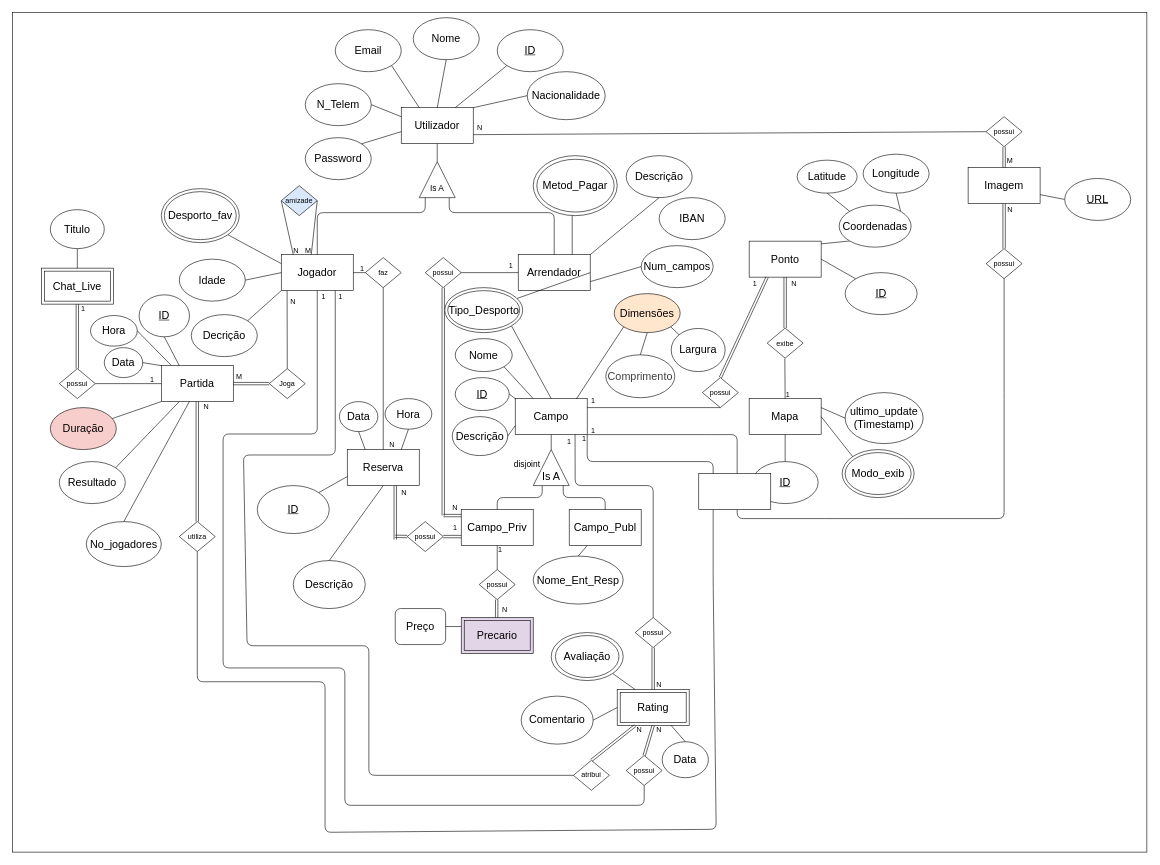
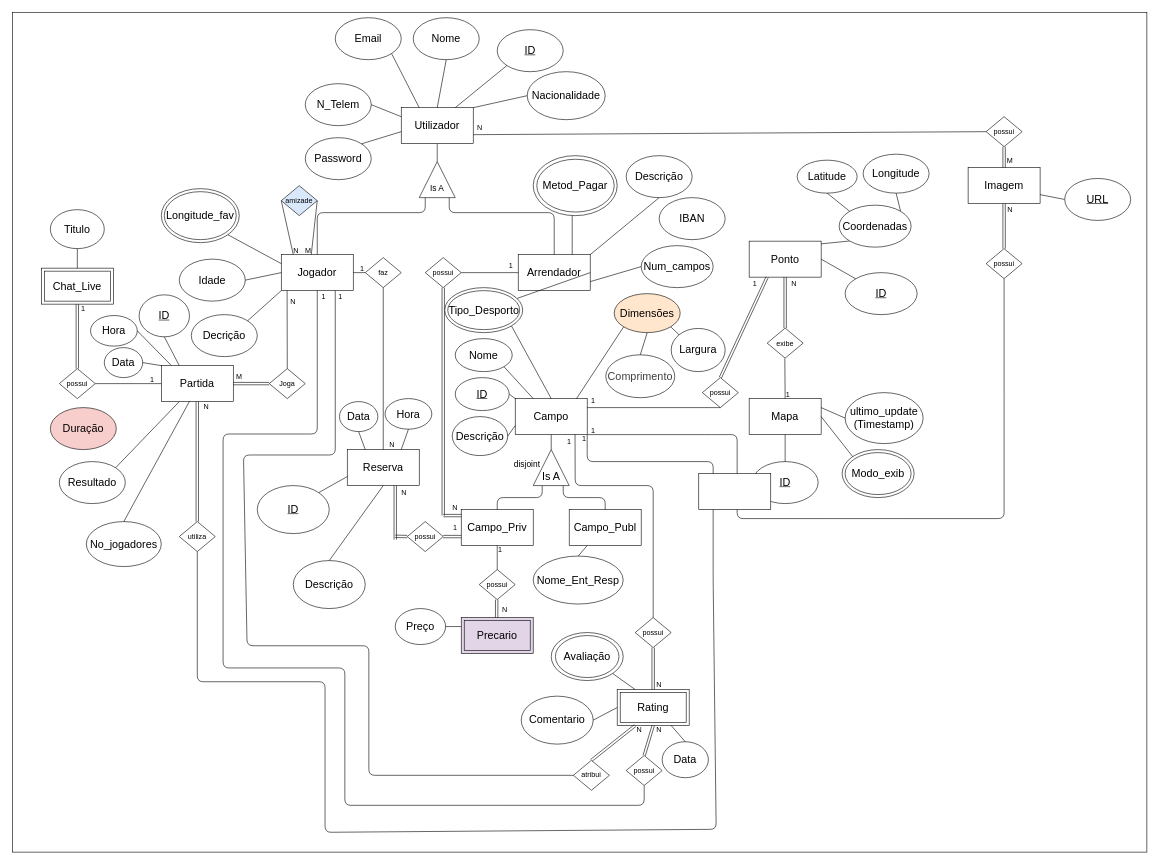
(368, 51) -> (368, 39)
(200, 216) -> (200, 216)
(136, 410) -> none
(420, 627) -> (420, 627)
